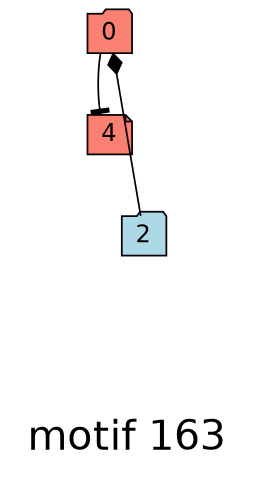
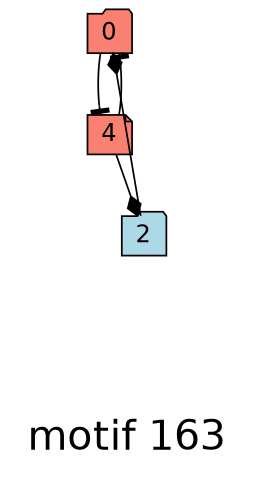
none -> (121, 89)
none -> (123, 174)
